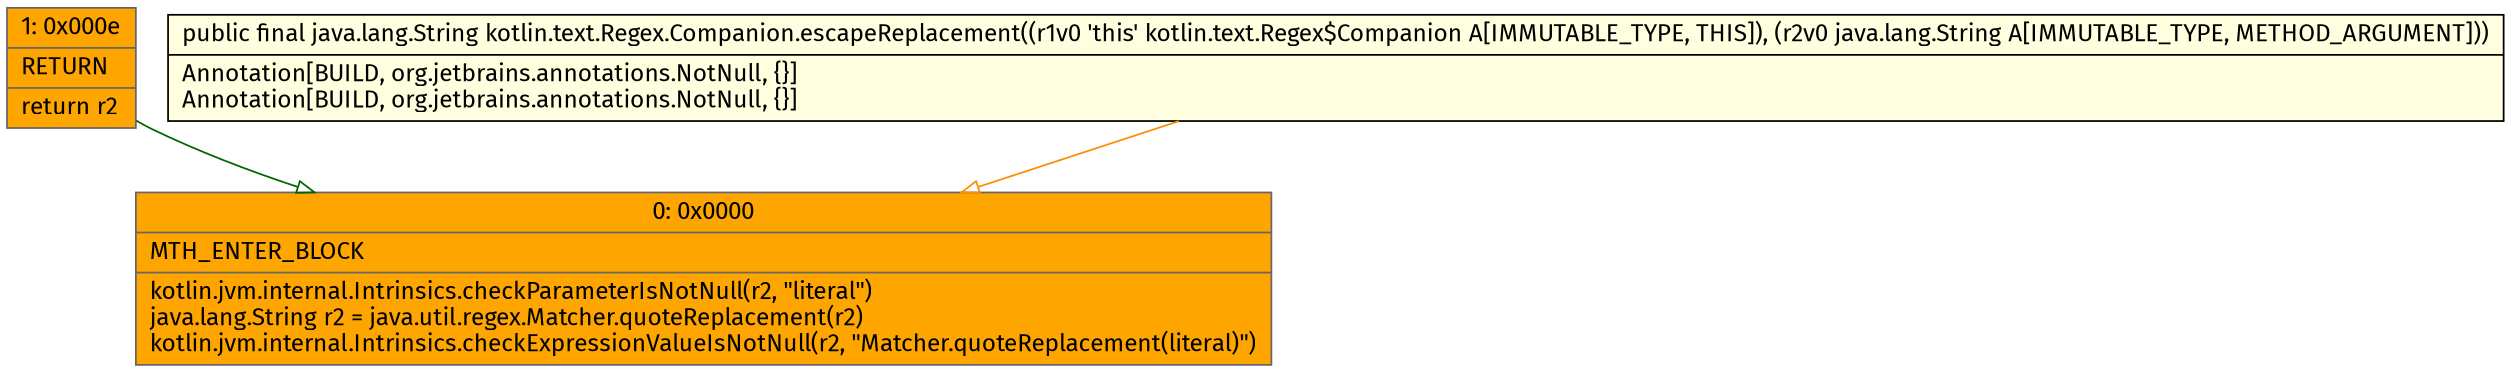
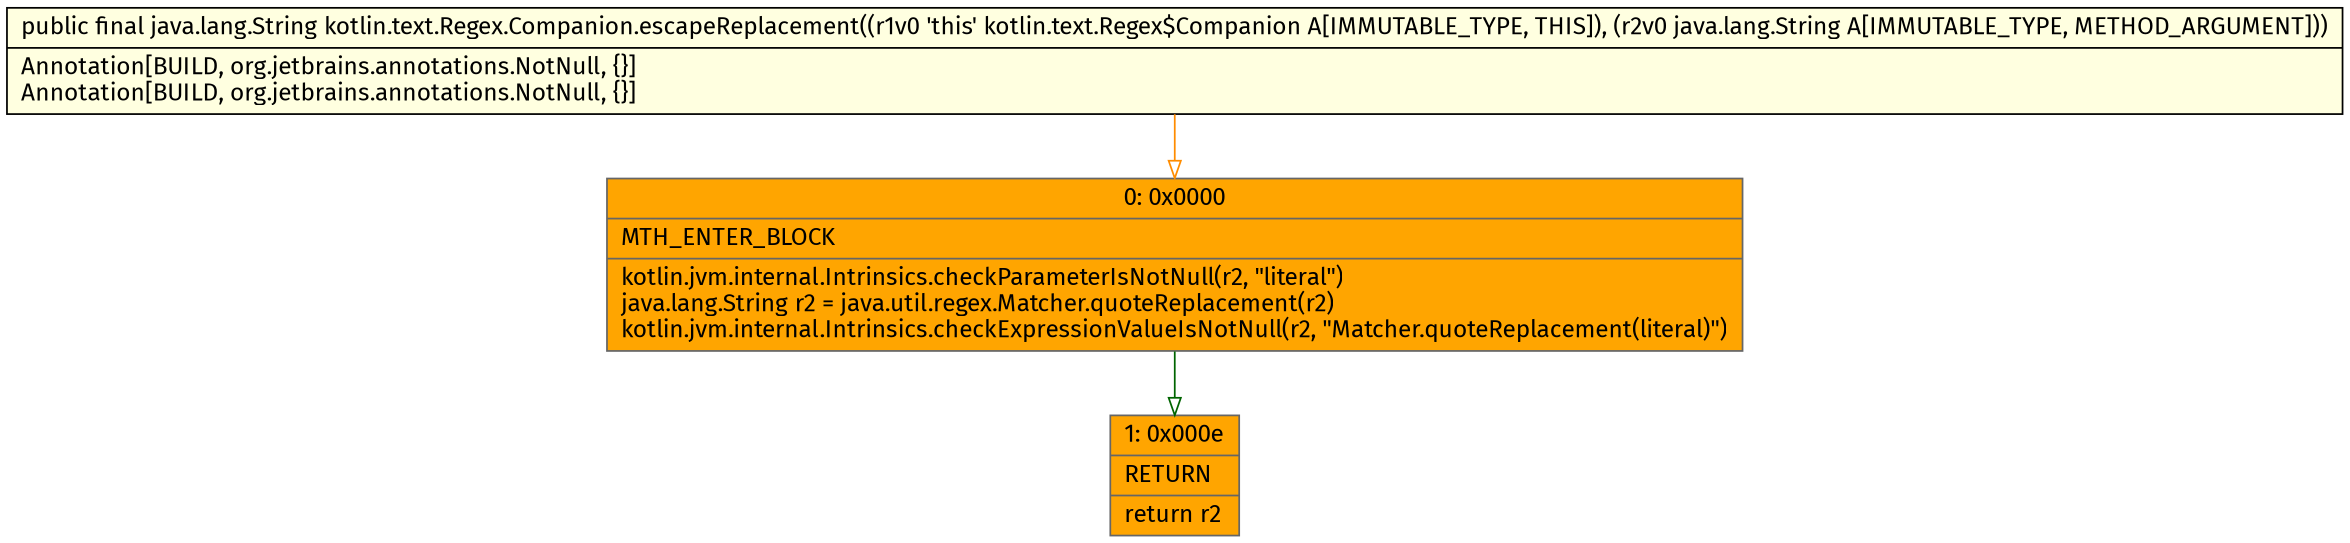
(215, 157) -> (1175, 374)
